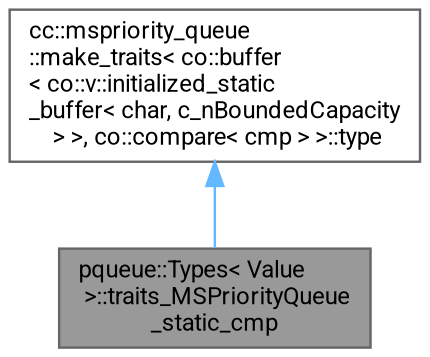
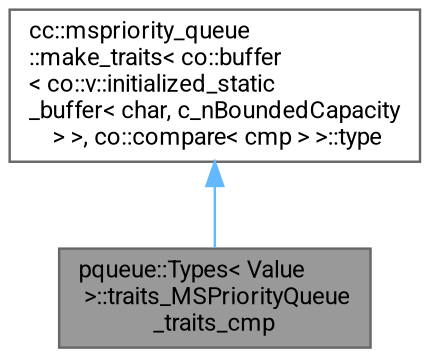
(215, 298) -> (215, 298)
